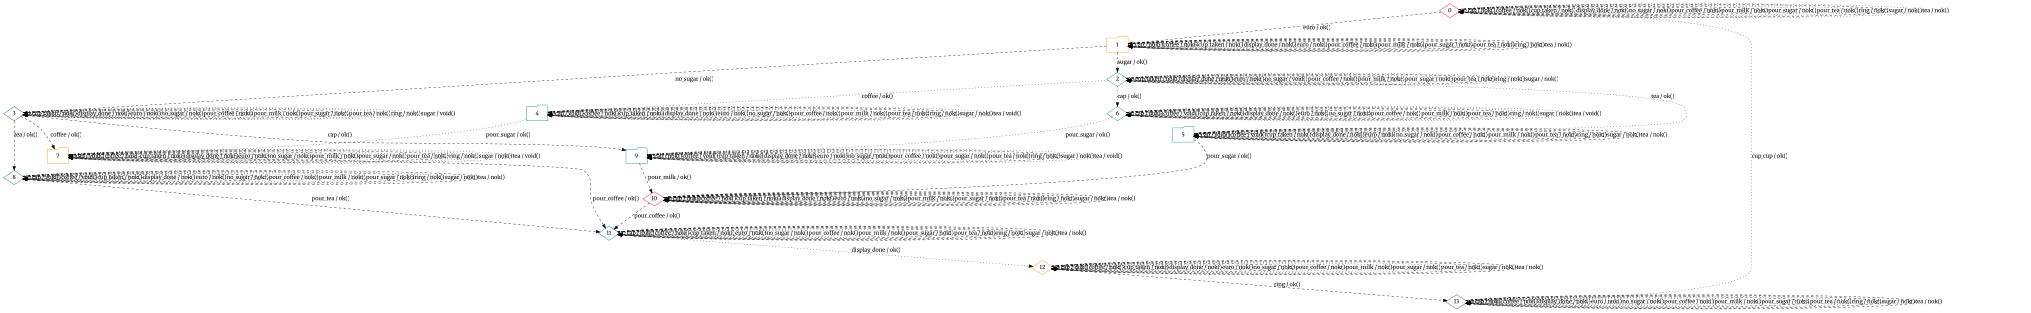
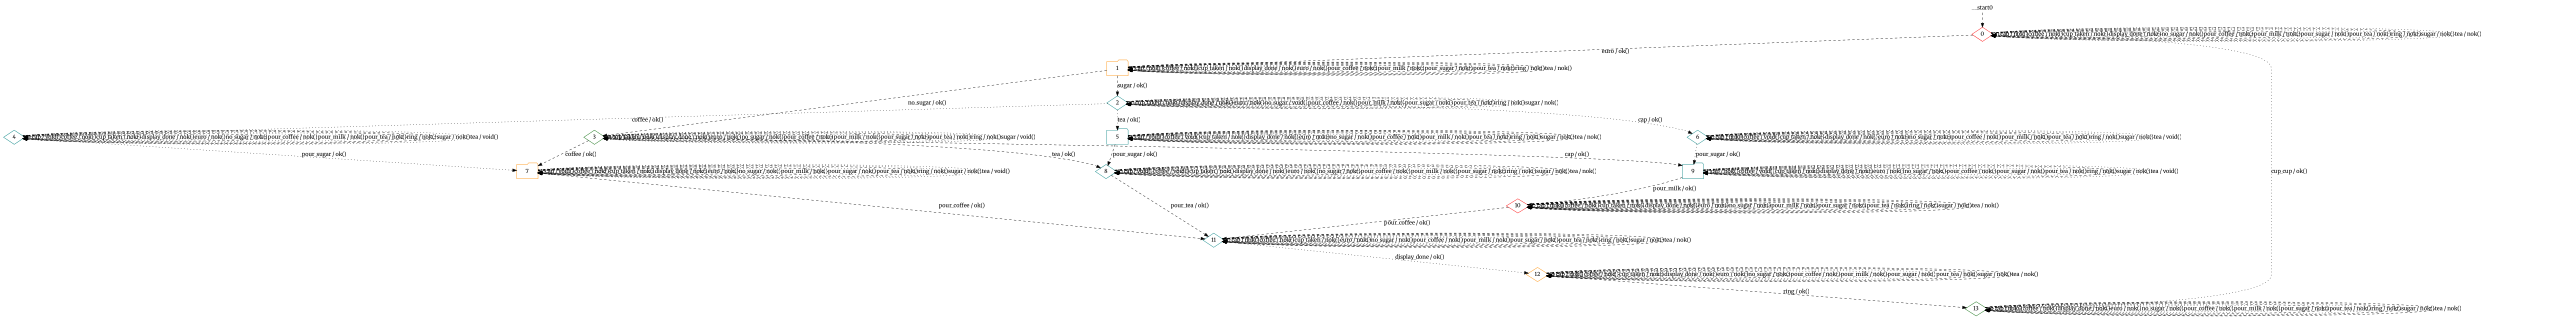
none -> (1982, 8)
(537, 114) -> (14, 137)
(952, 188) -> (1112, 153)
